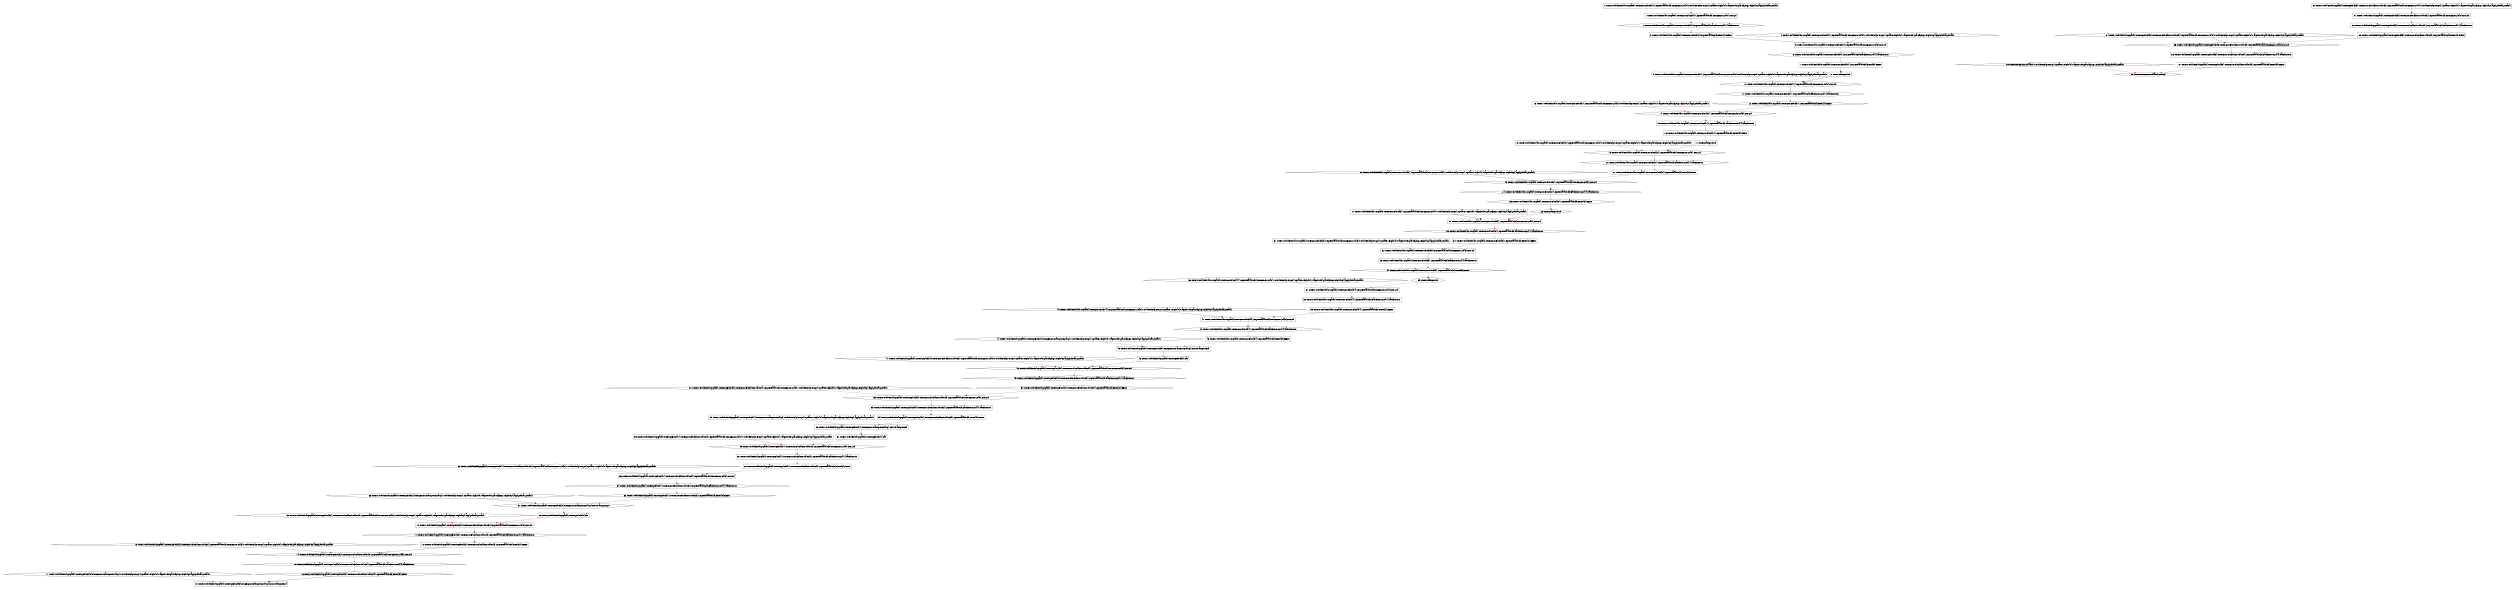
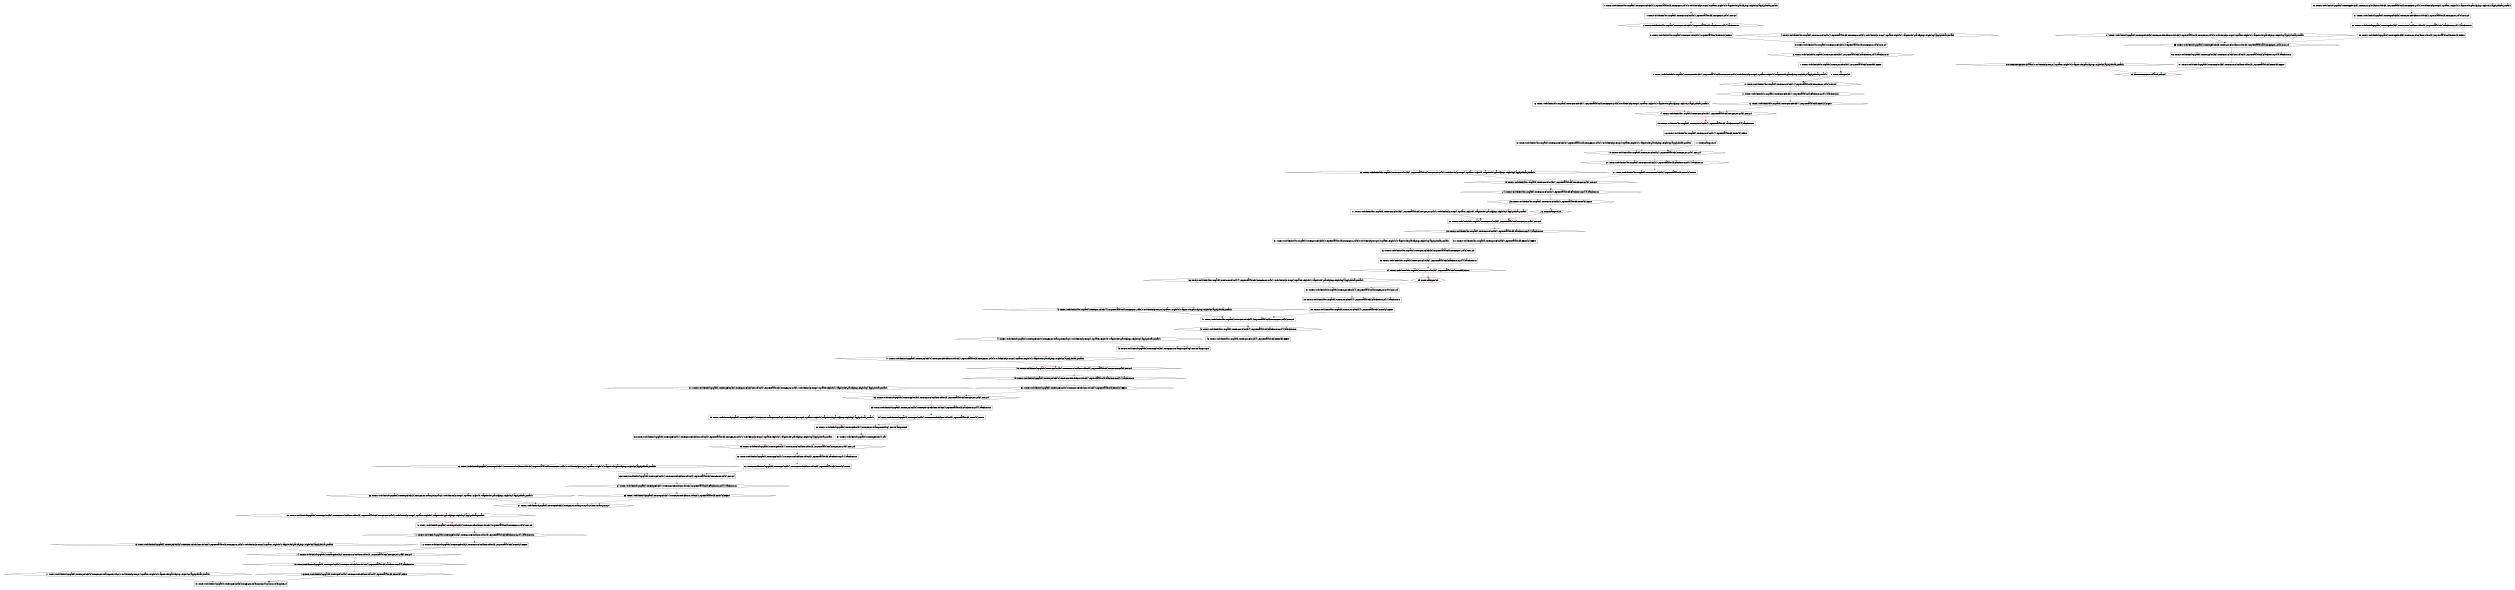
(1163, 359) -> none
(564, 515) -> none
